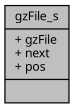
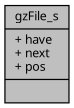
(36, 40) -> (34, 40)
